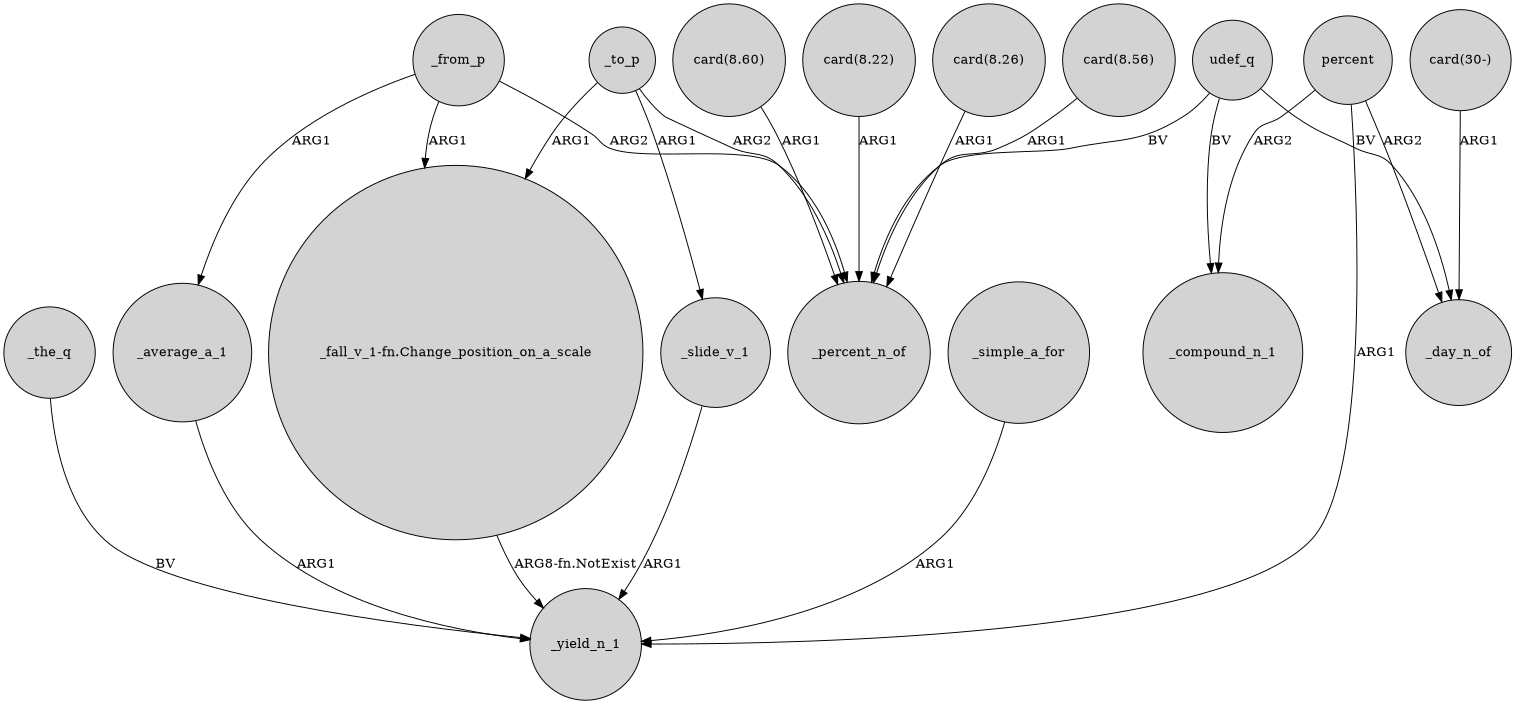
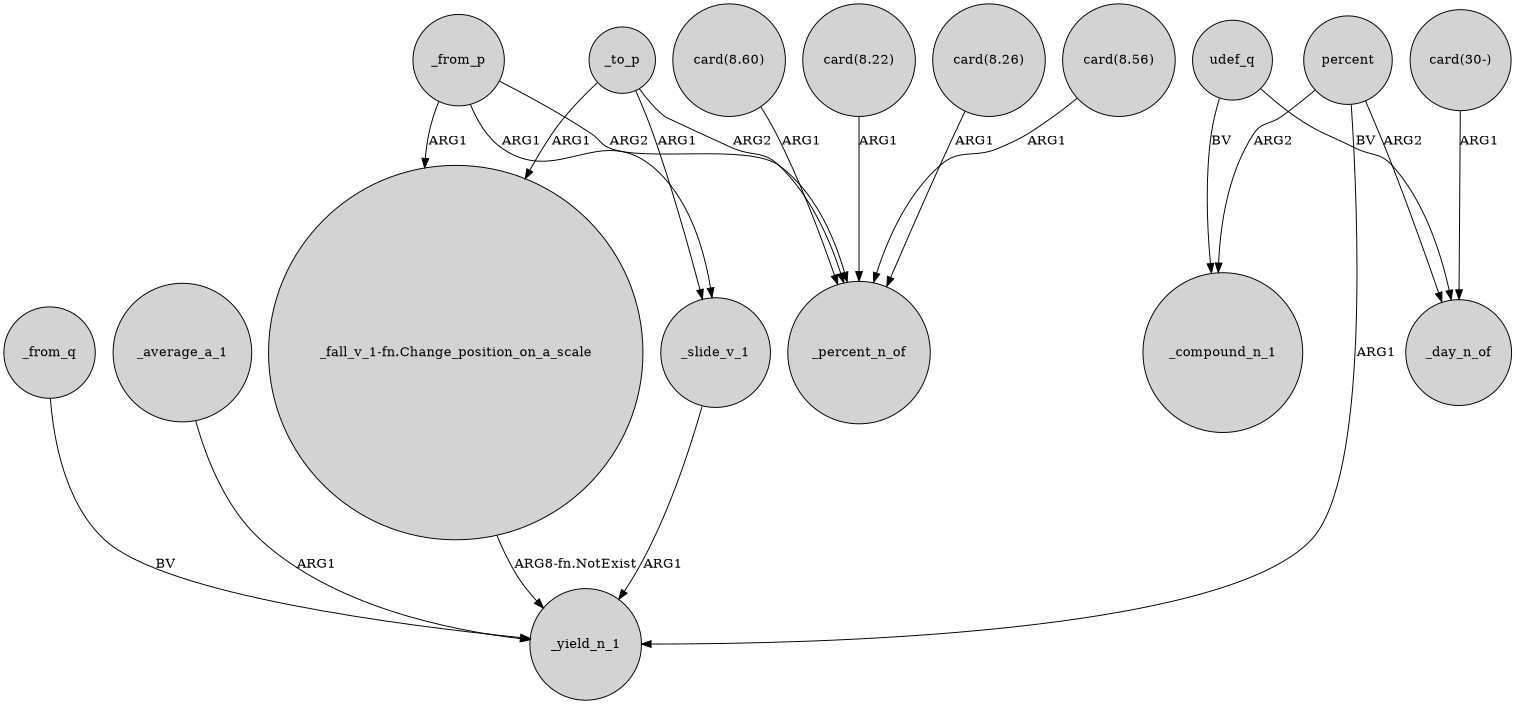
(280, 147) -> (601, 151)
(1017, 152) -> none
(50, 353) -> (50, 353)
(1019, 353) -> none
